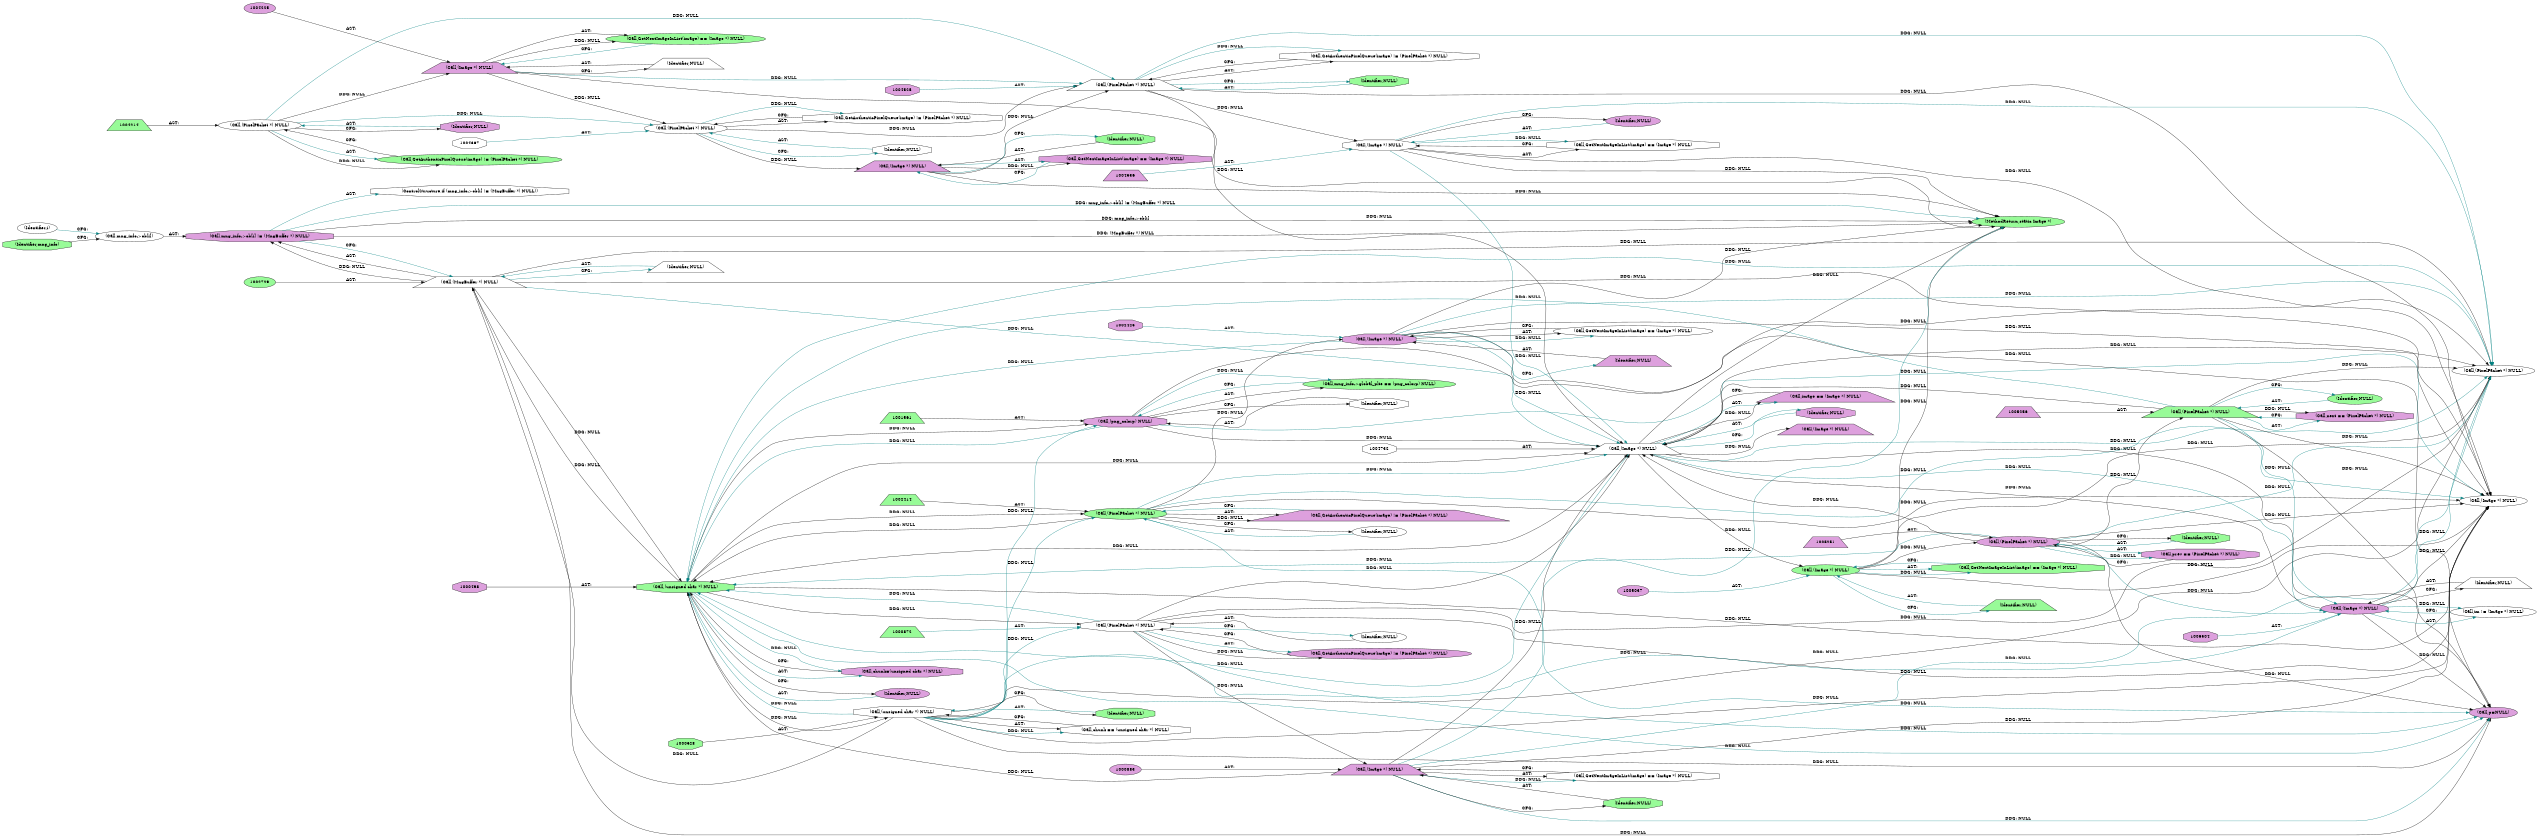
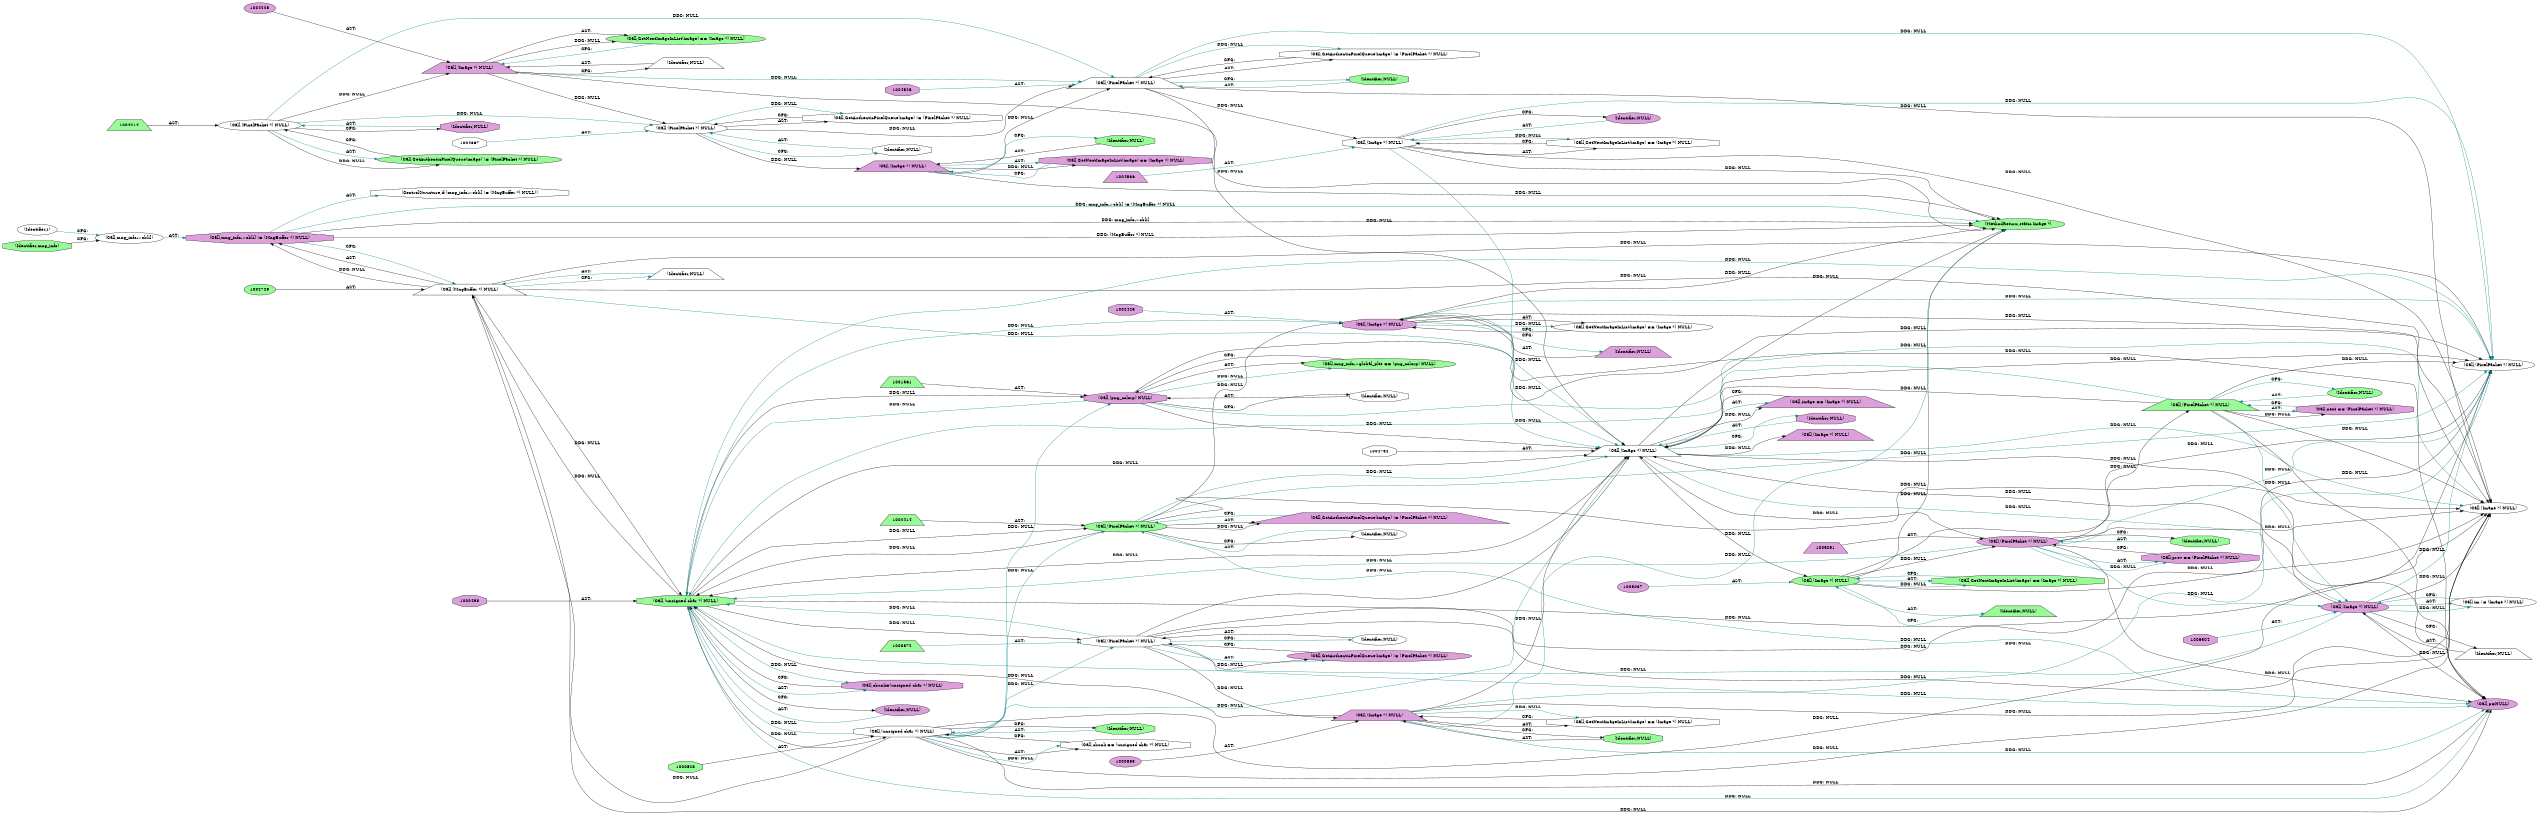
(173, 236) -> (173, 238)
(1222, 390) -> (1238, 358)
(2018, 412) -> none
